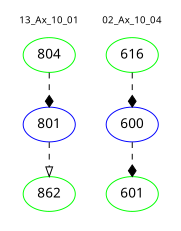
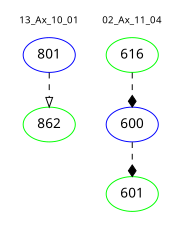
(132, 21) -> (132, 21)
(49, 55) -> none
